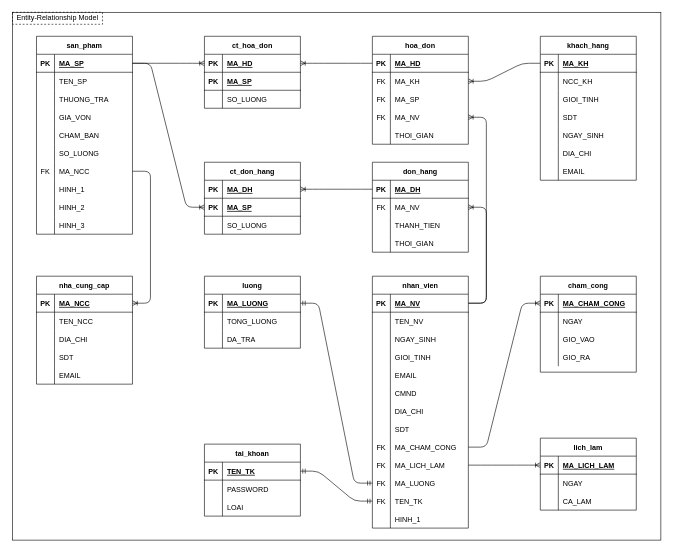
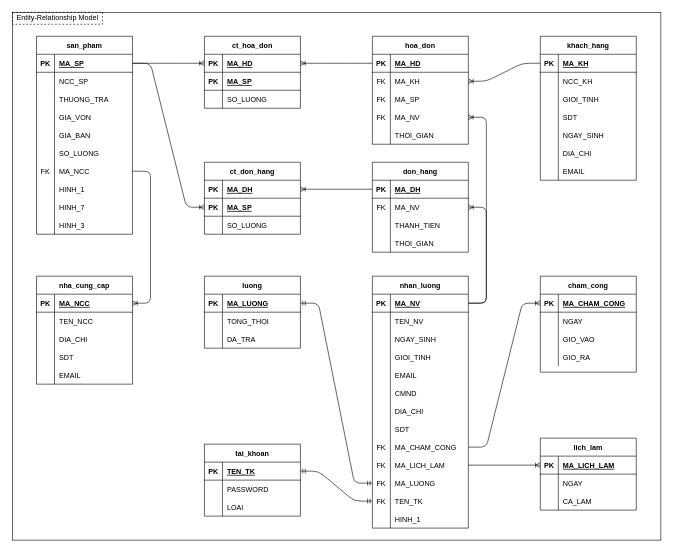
(71, 82) -> (71, 82)
(75, 136) -> (73, 136)
(71, 208) -> (71, 208)
(420, 286) -> (420, 286)
(247, 322) -> (245, 322)
